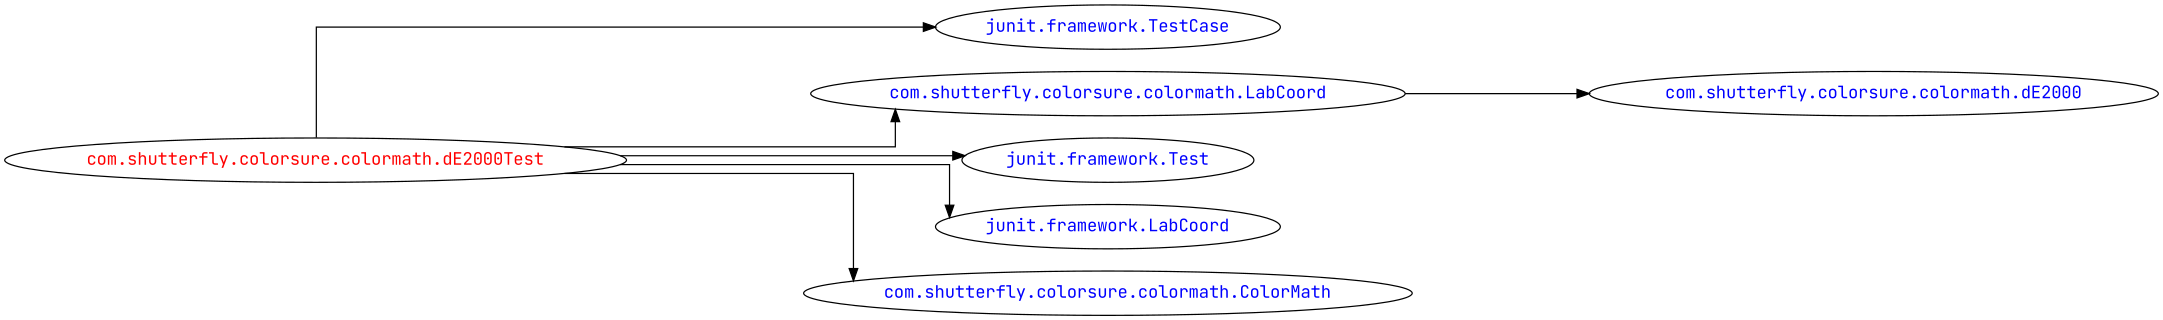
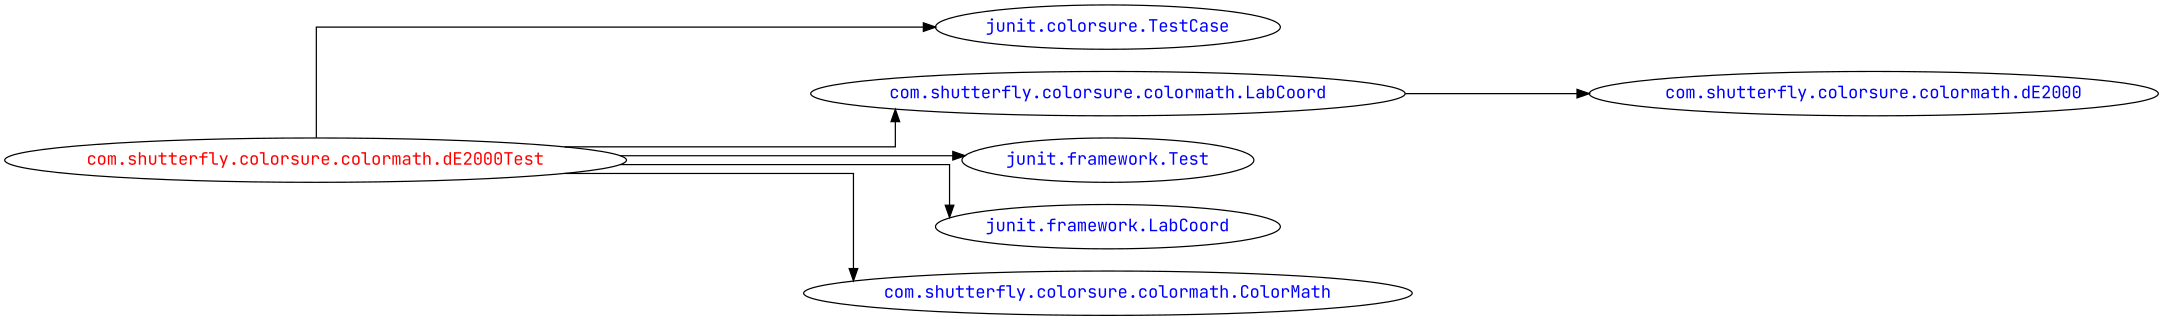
(1108, 27) -> (1108, 27)
